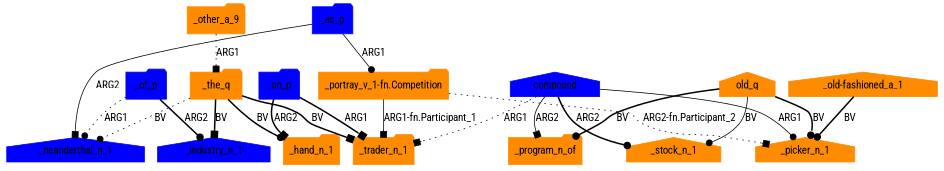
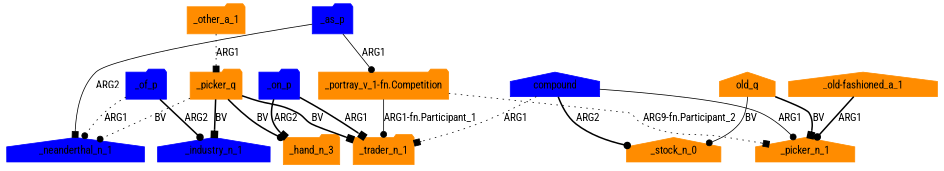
(216, 20) -> (216, 20)
(216, 86) -> (216, 86)
(801, 108) -> (801, 108)
(384, 115) -> (384, 115)
(689, 118) -> (689, 118)
(850, 118) -> (850, 118)
(312, 151) -> (312, 151)
(545, 151) -> none
(674, 151) -> (674, 151)
